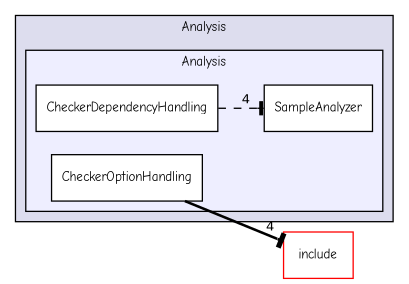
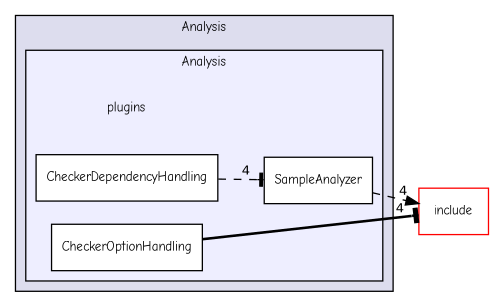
none -> (127, 108)
none -> (389, 197)
